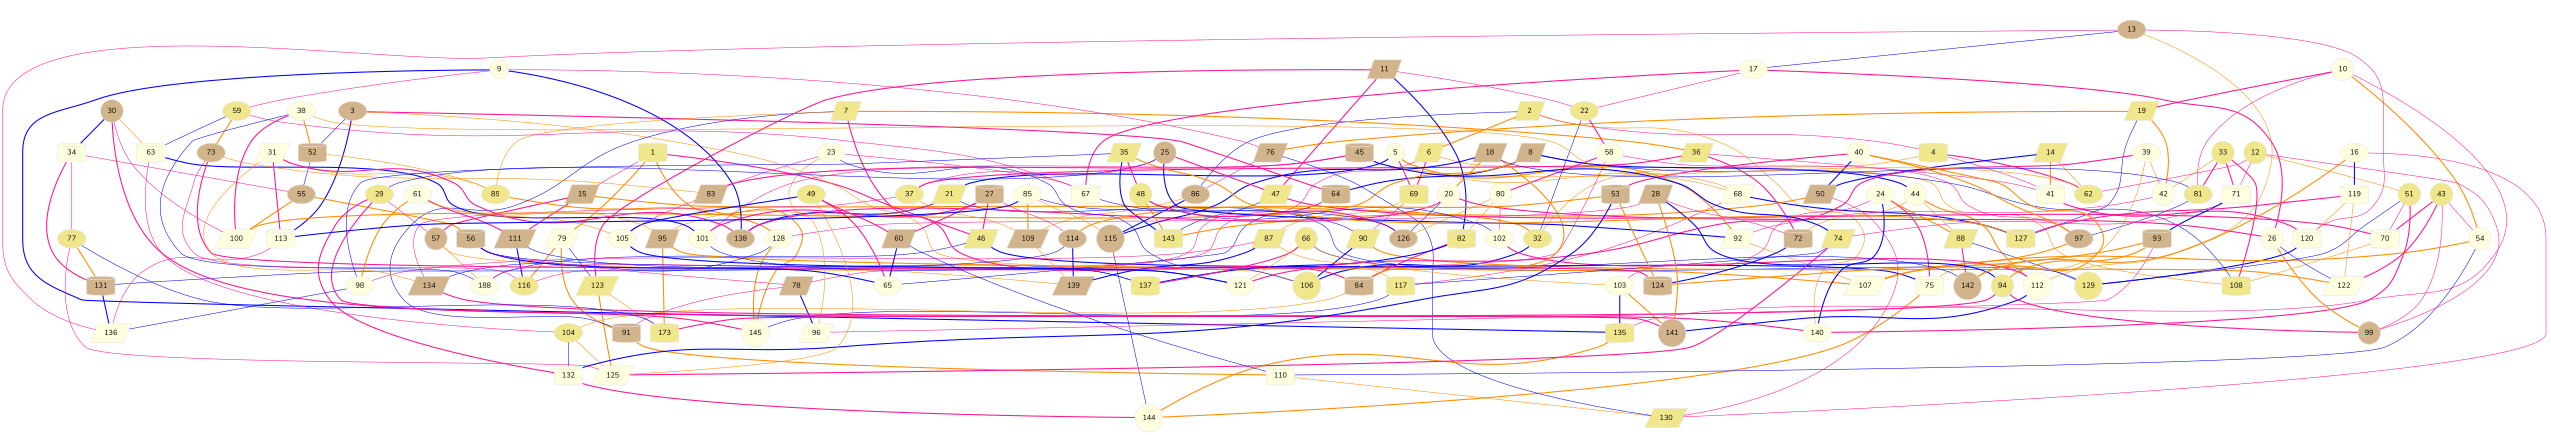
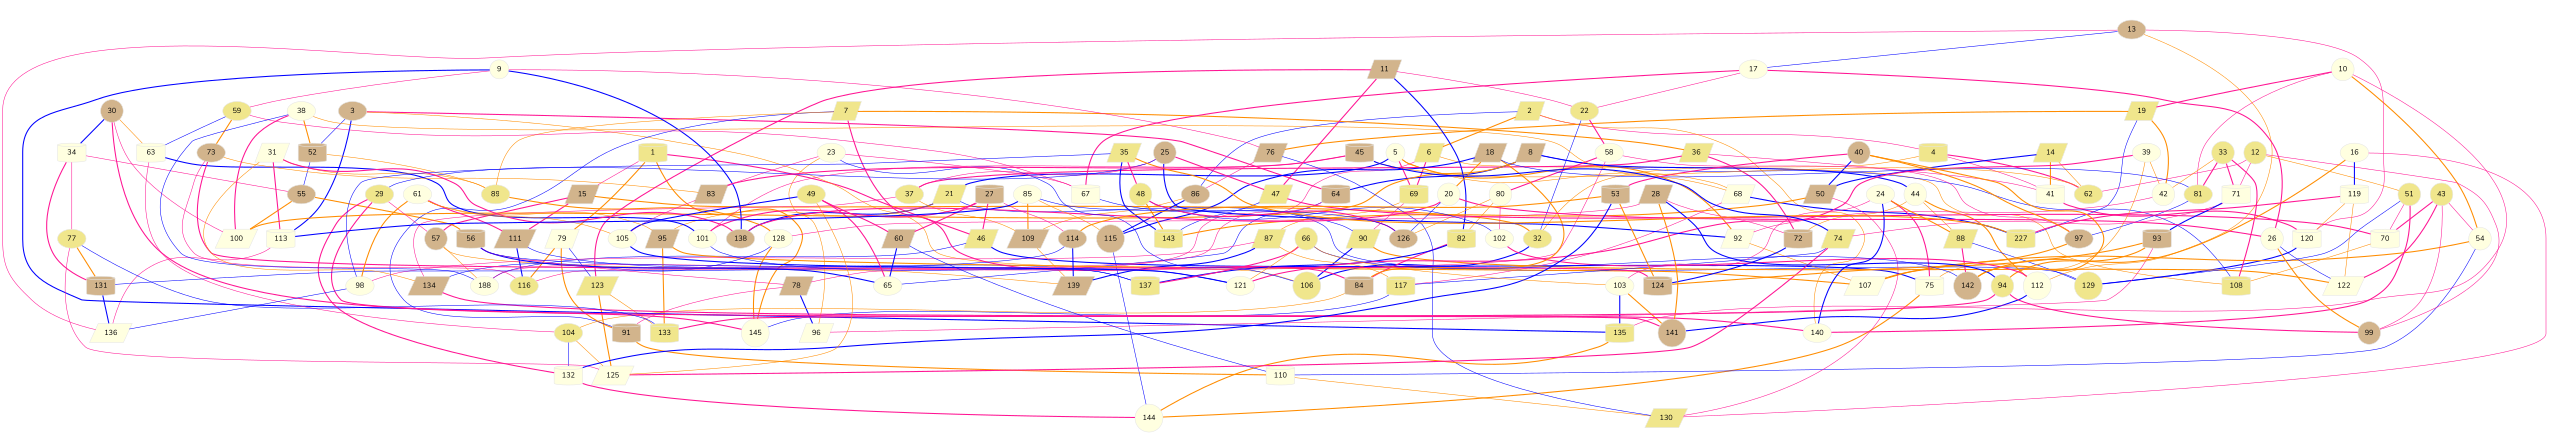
(1859, 153) -> (1859, 153)
(2021, 239) -> (2021, 239)
(664, 333) -> (664, 333)
